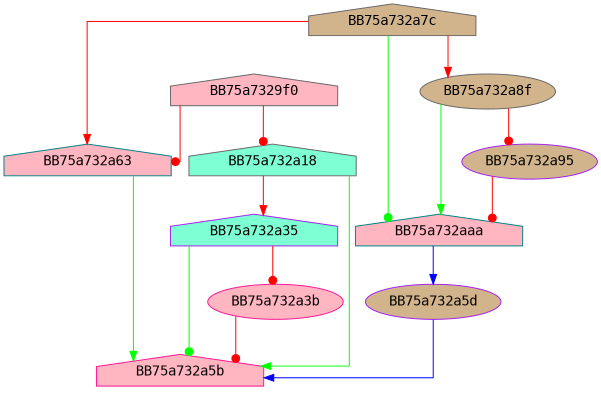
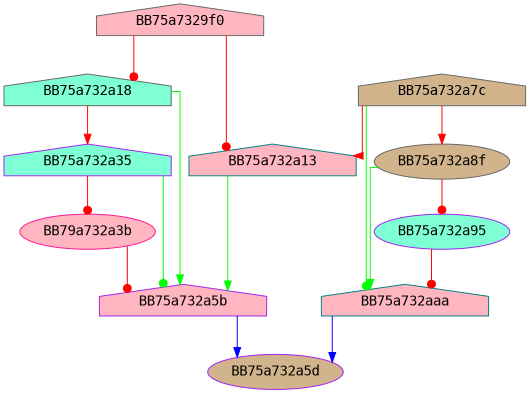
(88, 162) -> (273, 162)
(530, 162) -> (442, 232)
(275, 302) -> (88, 232)
(180, 372) -> (183, 302)
(383, 378) -> (237, 332)
